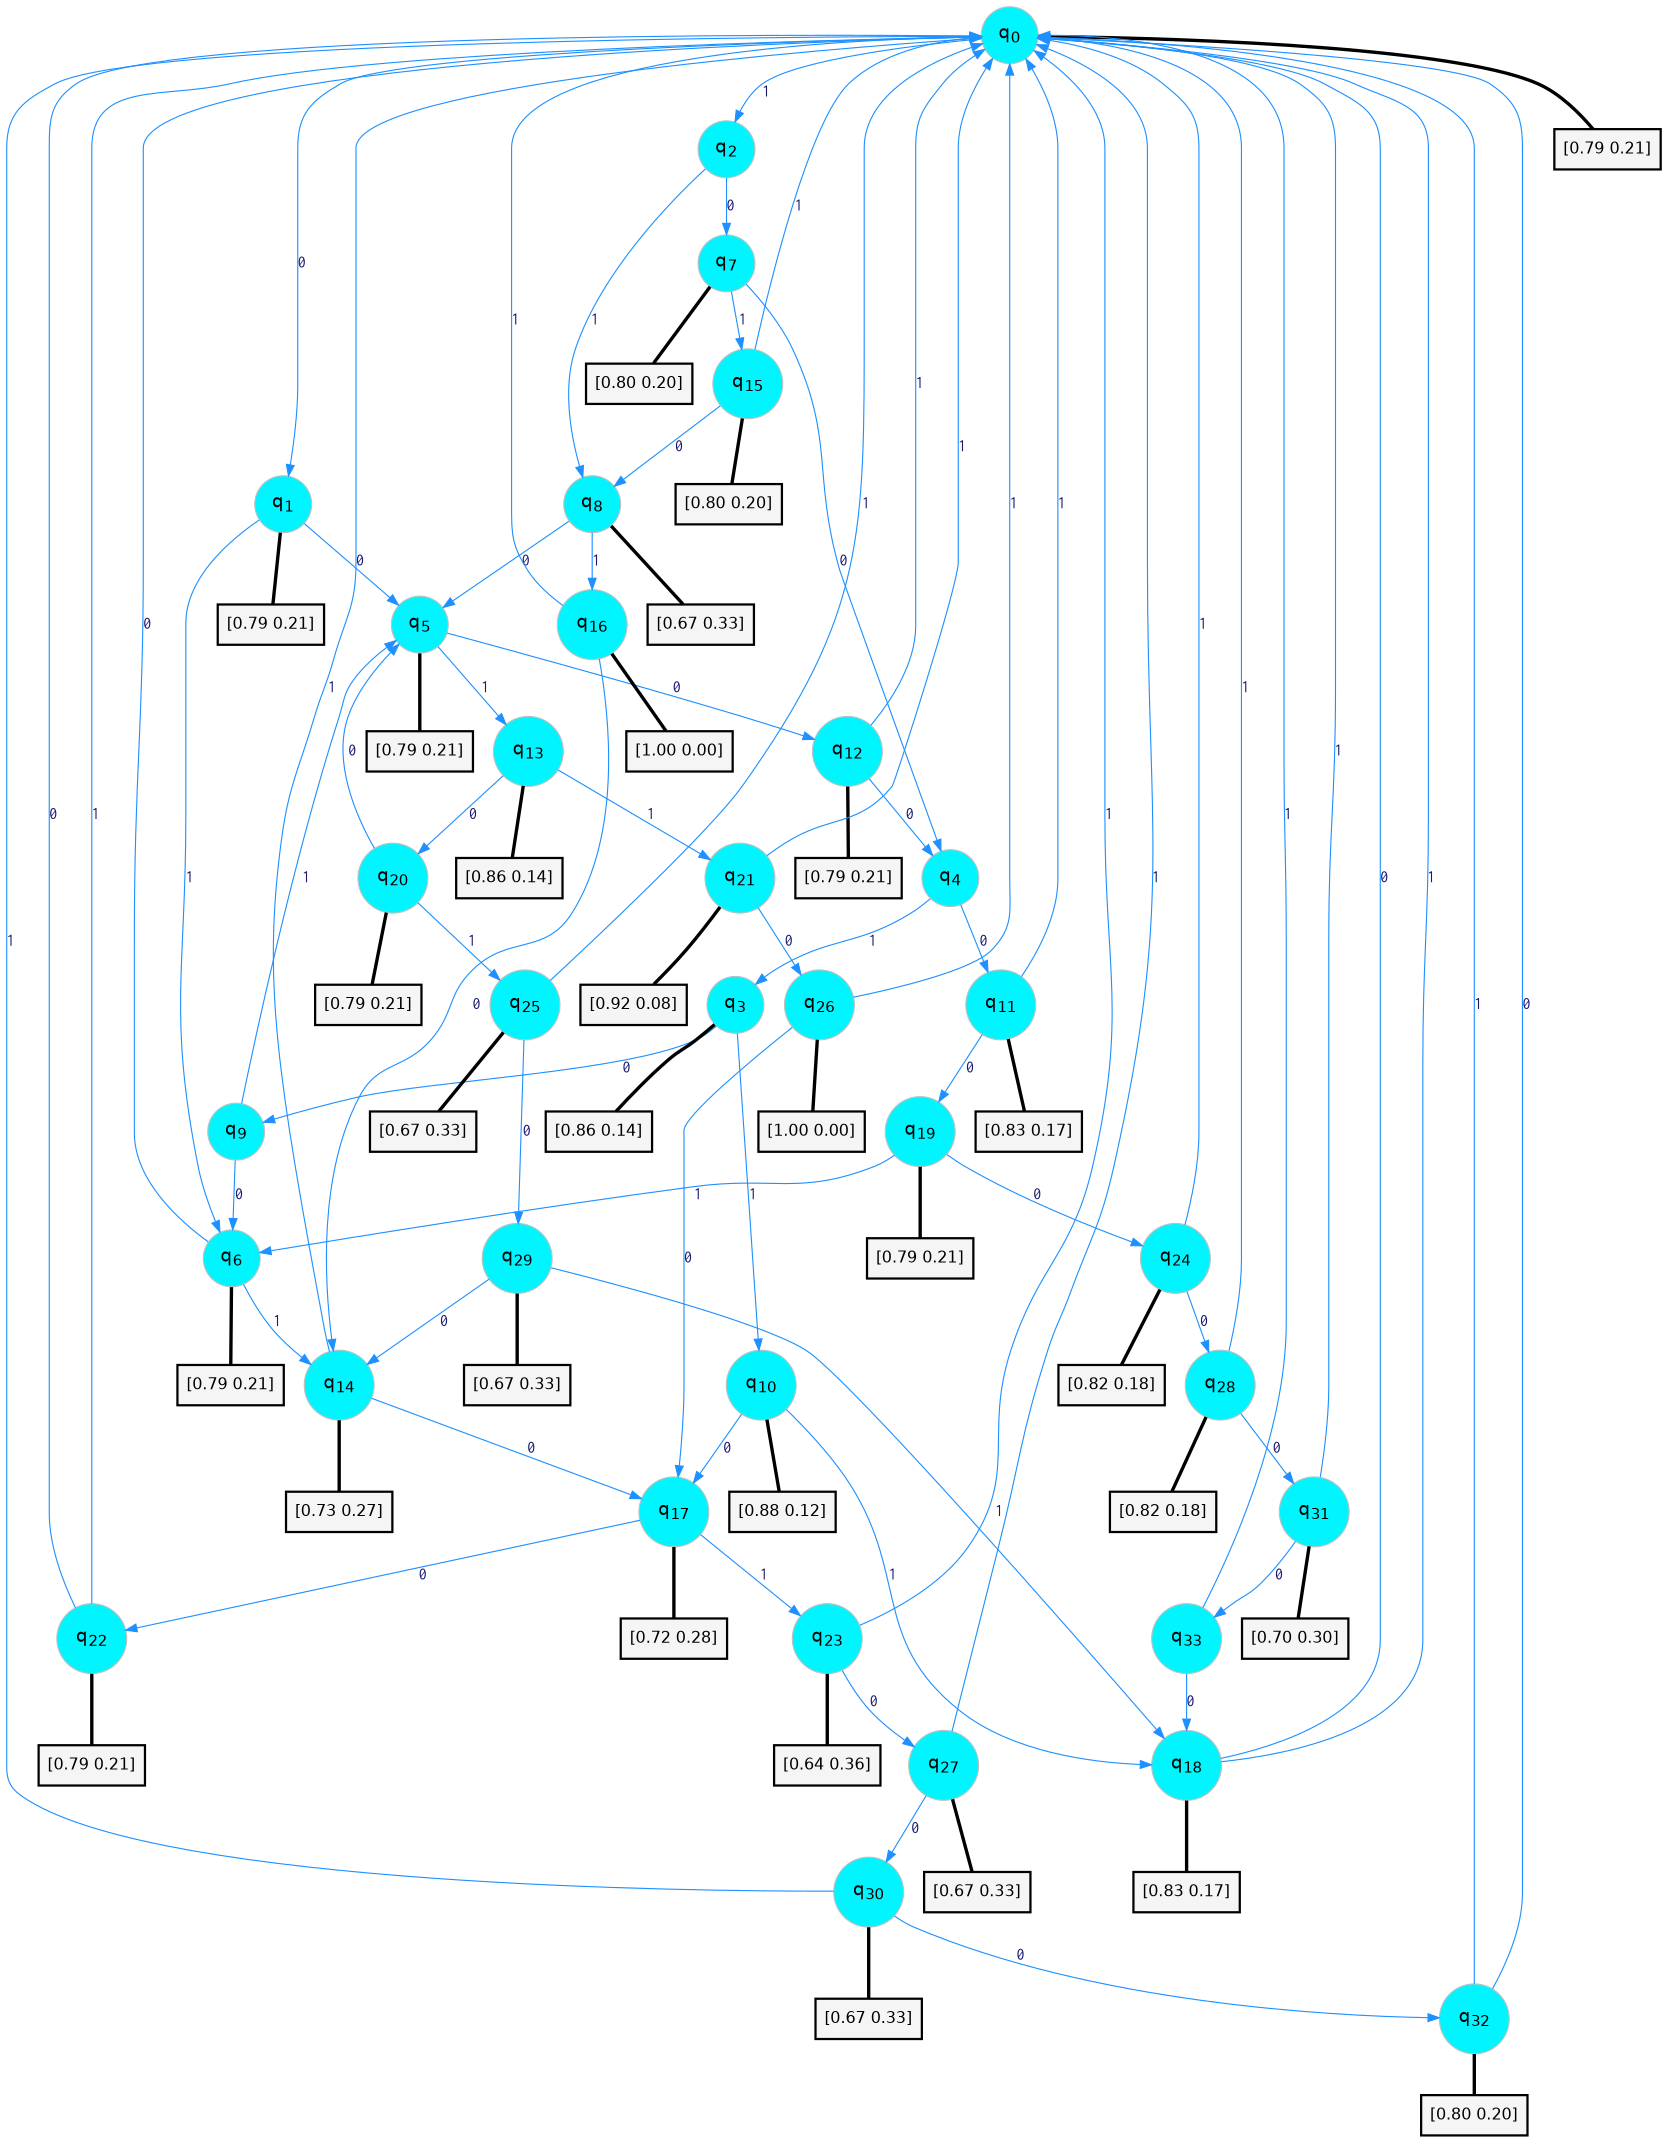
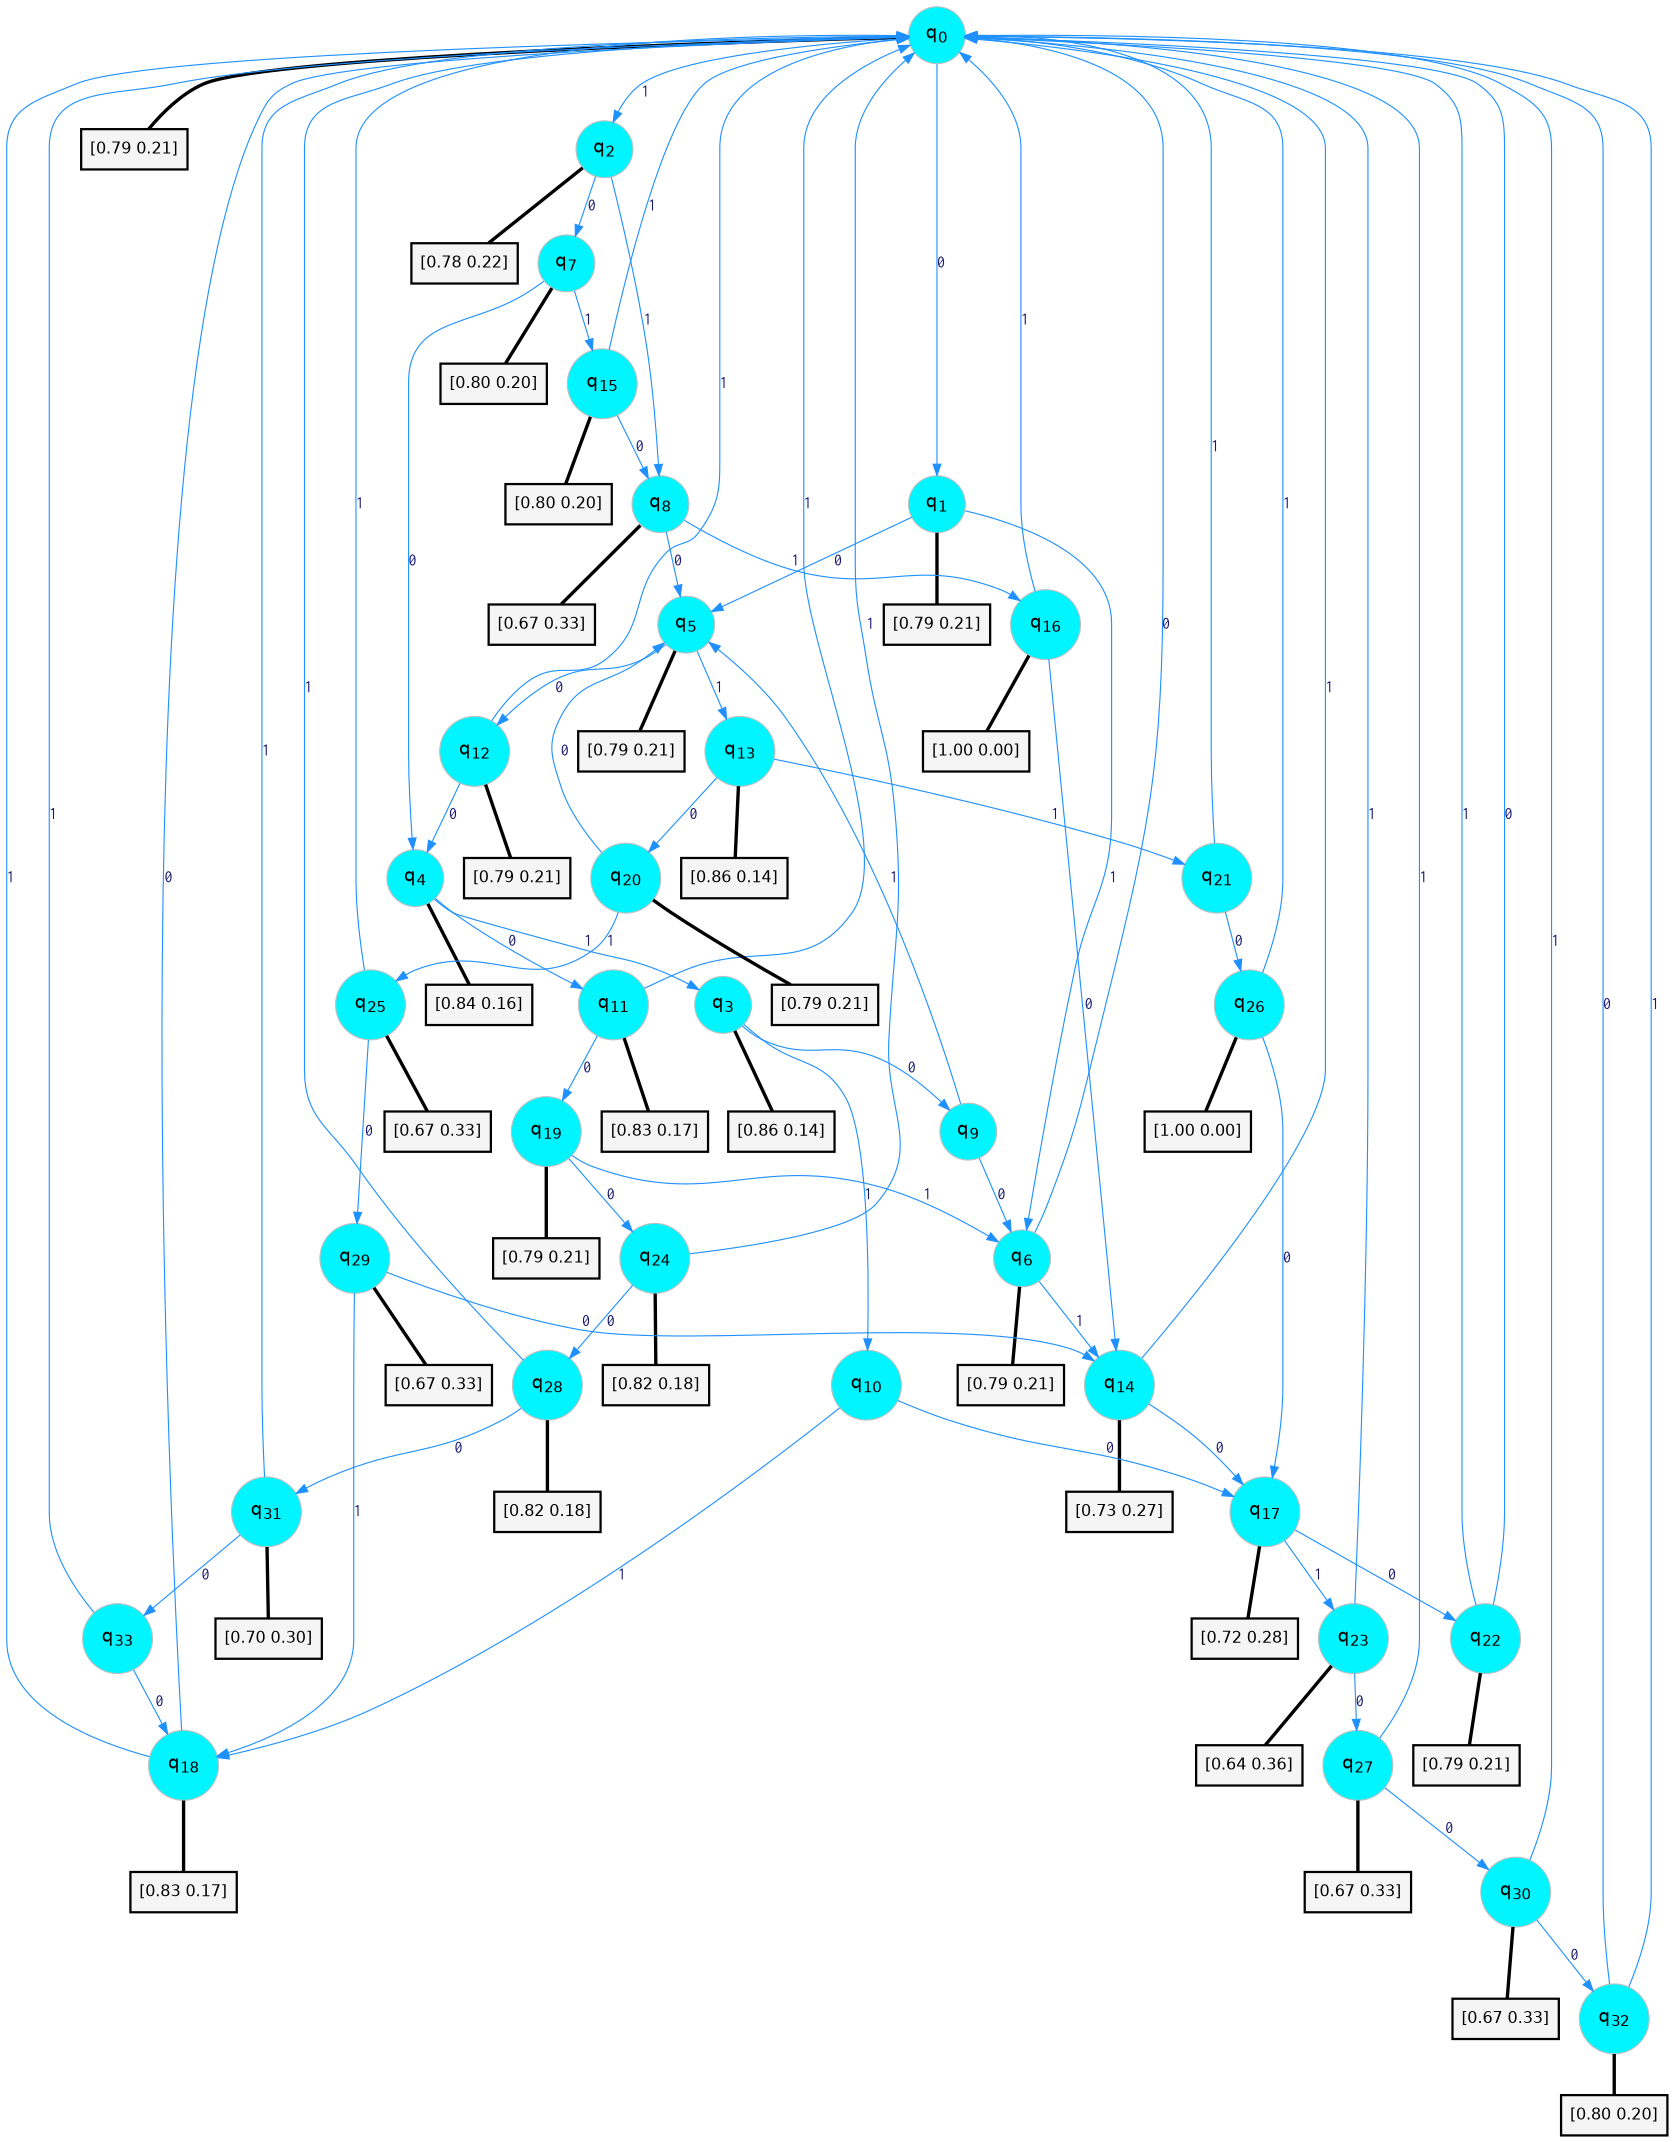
none -> (465, 263)
none -> (479, 1005)
(634, 1005) -> none
(782, 1512) -> none
